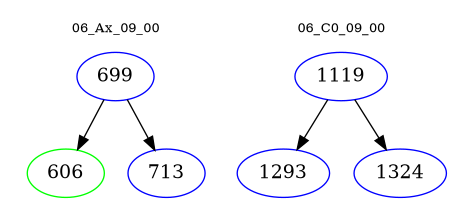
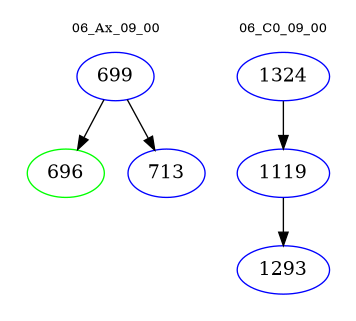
(367, 119) -> (283, 118)
(66, 173) -> (66, 173)
